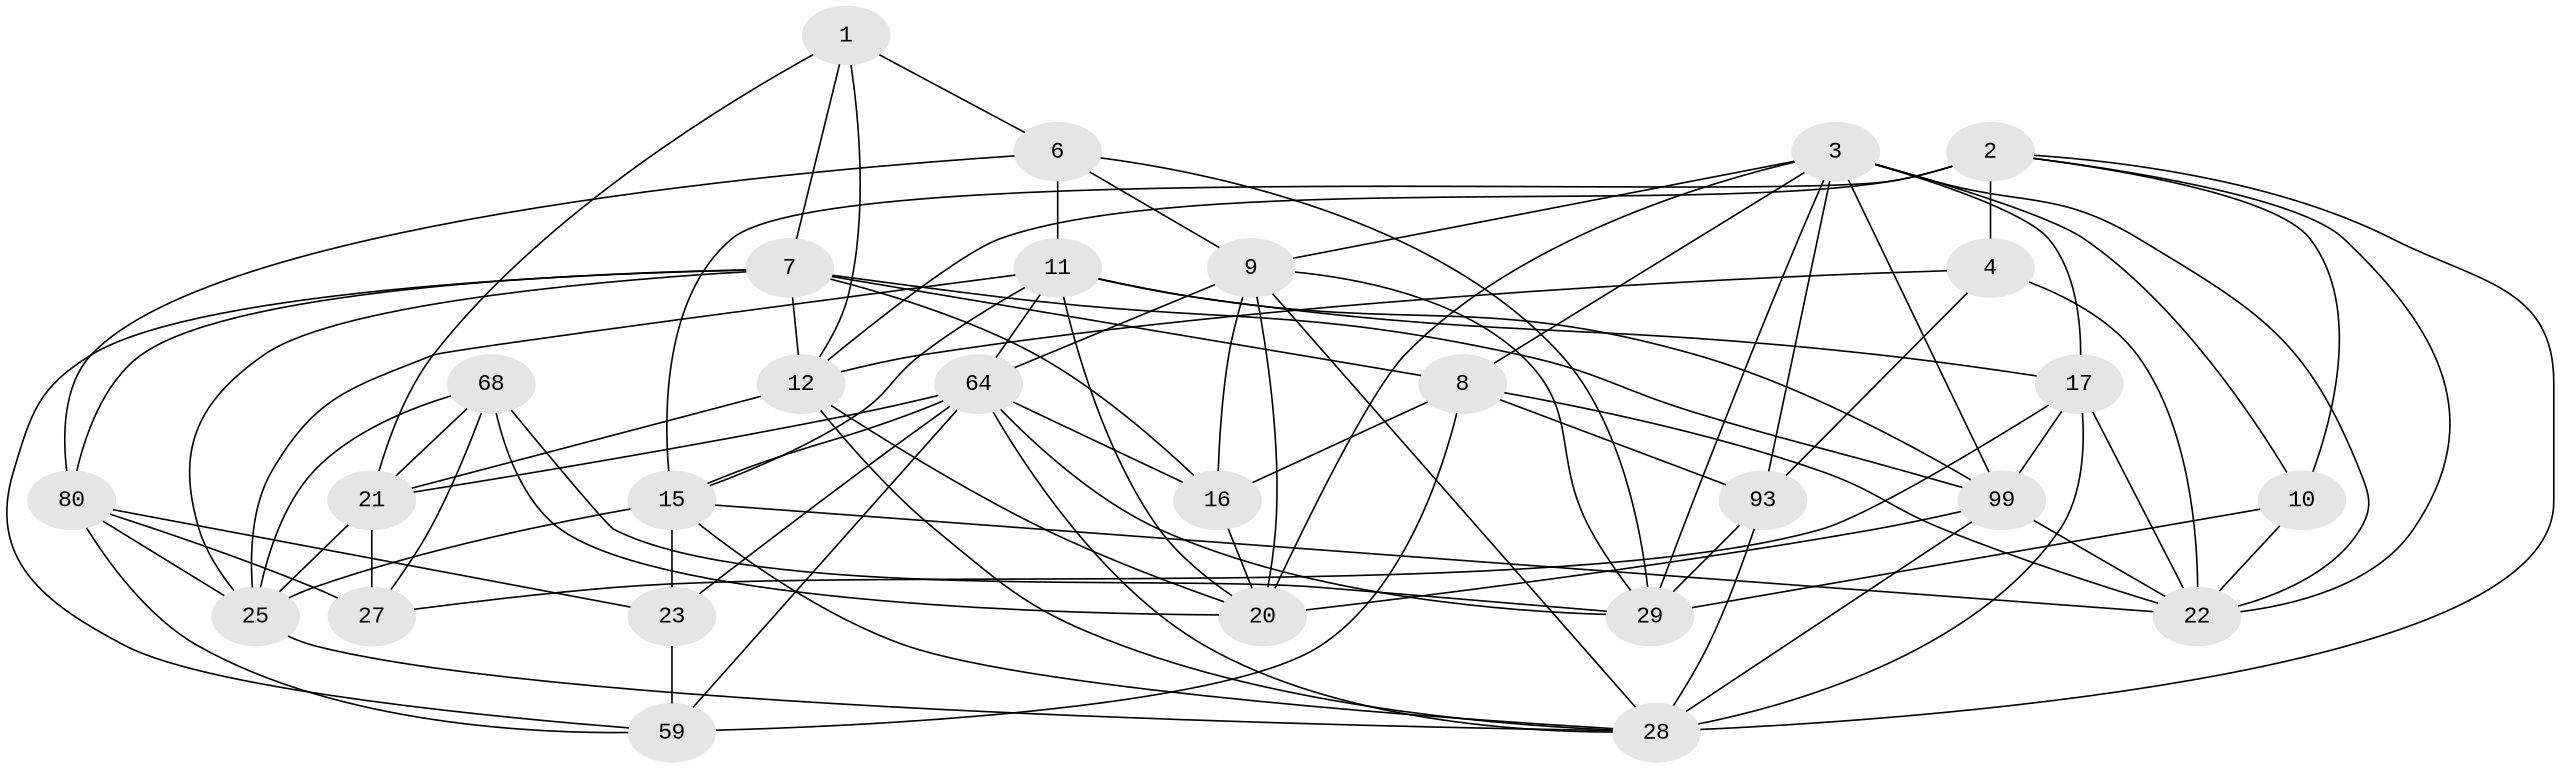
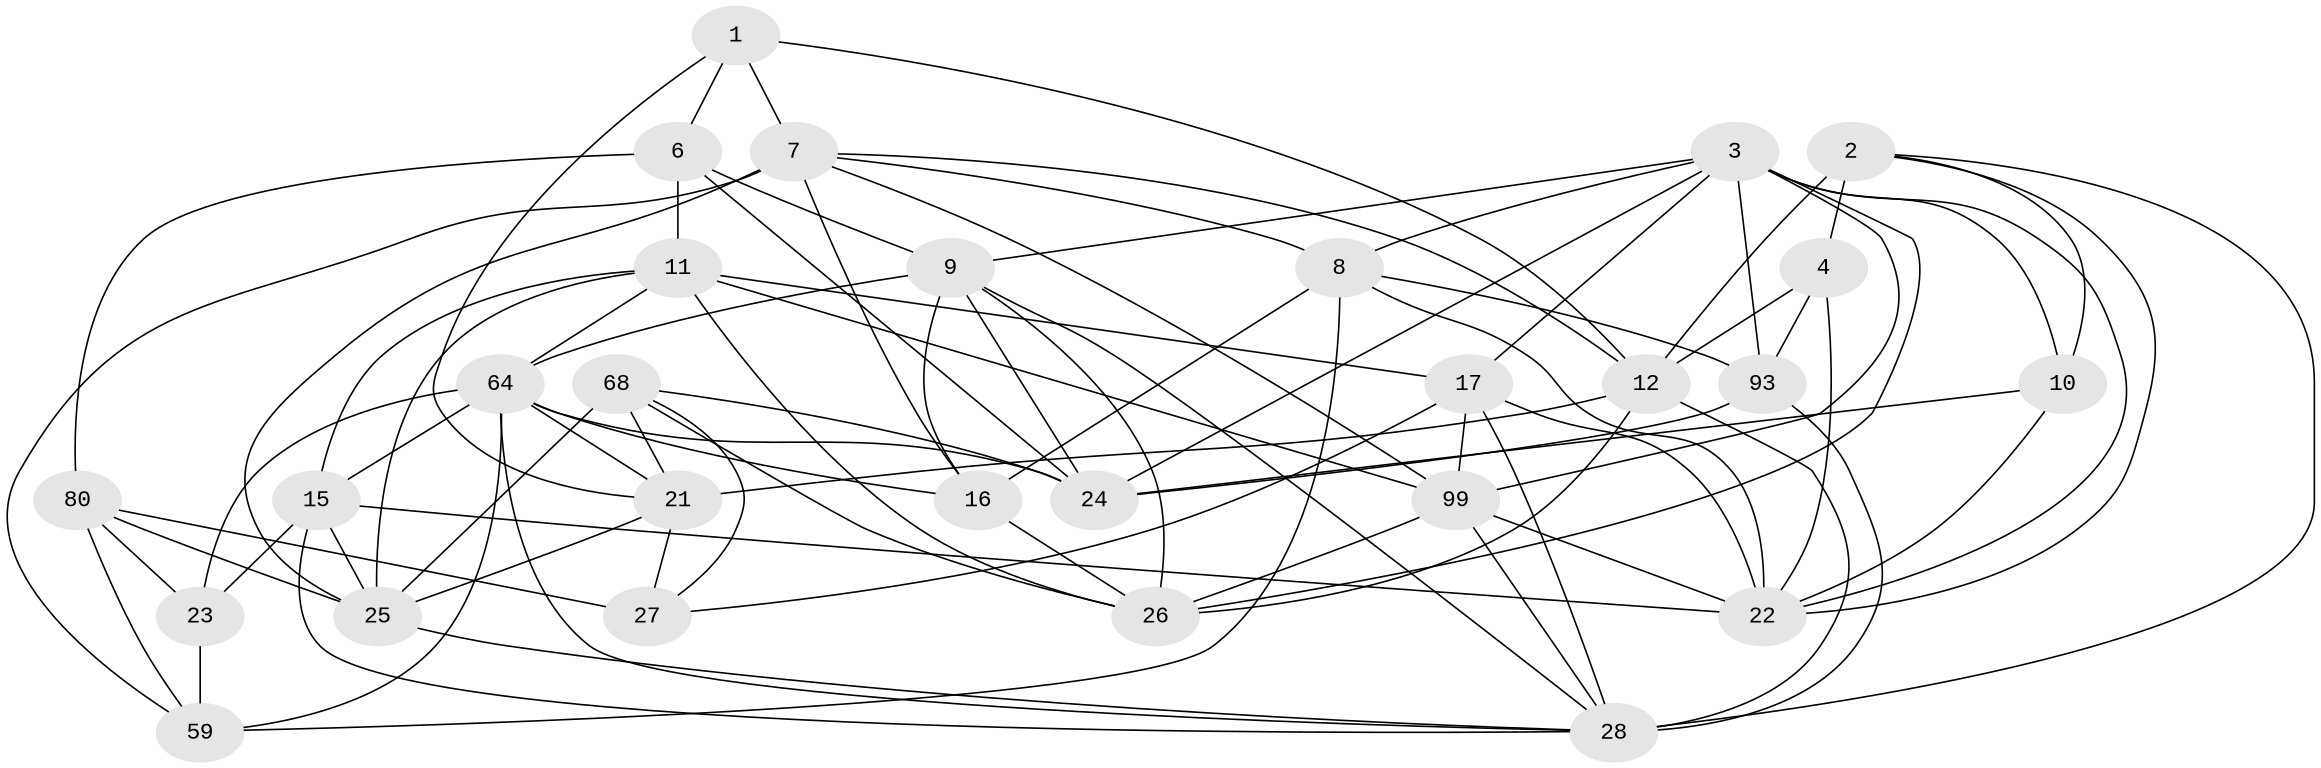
(1179, 188) -> none
(188, 332) -> none
(1263, 617) -> (1156, 617)
(1650, 617) -> (1094, 500)
